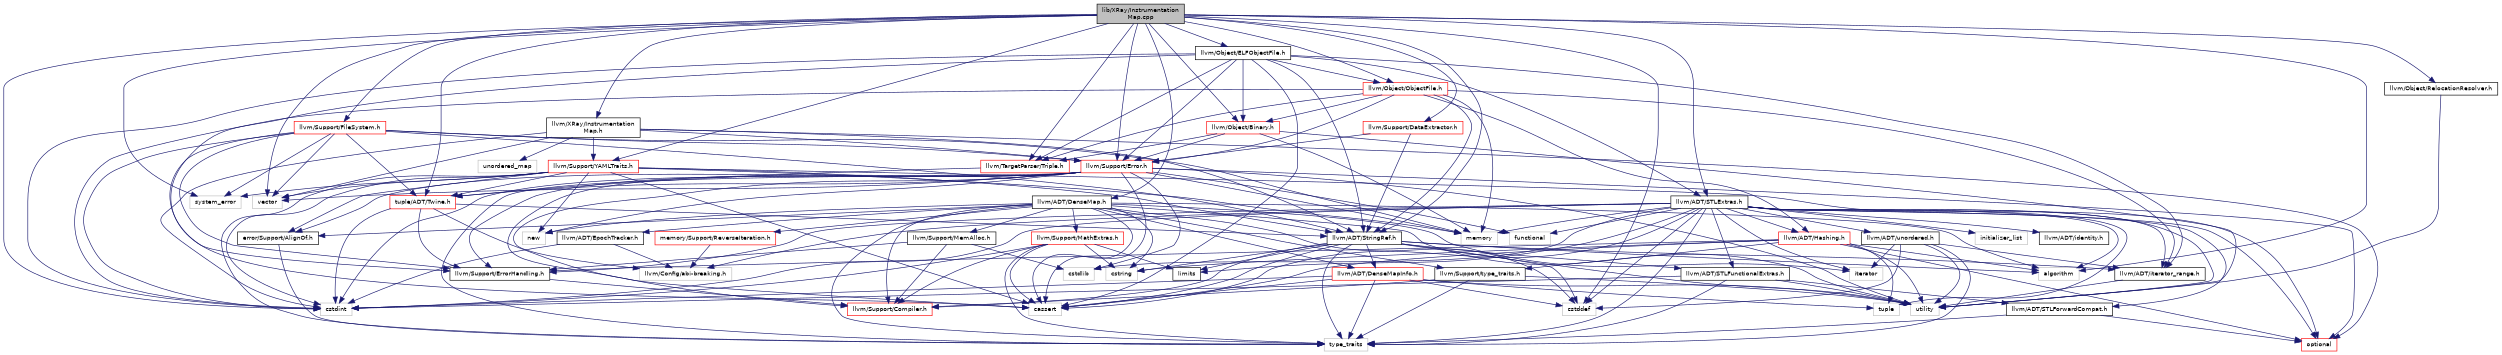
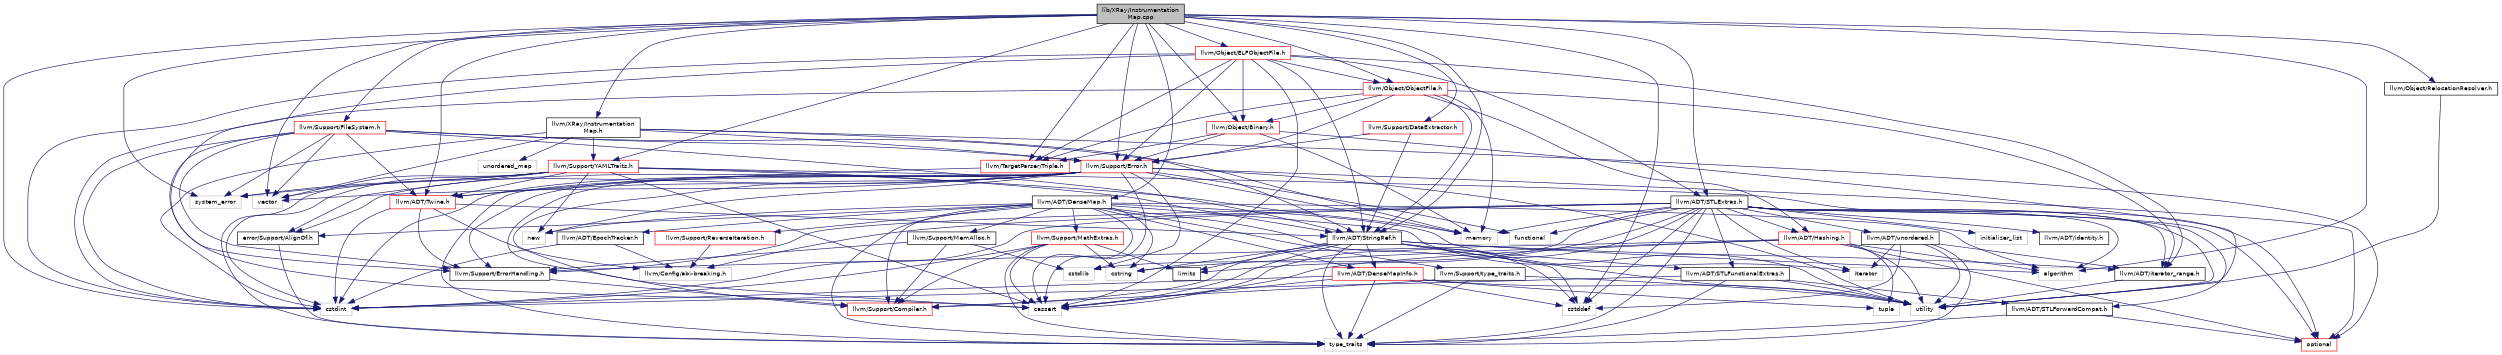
(1243, 53) -> (1243, 53)
none -> (664, 181)
(423, 202) -> (423, 202)
(2109, 225) -> none
(715, 238) -> (715, 238)
(1705, 250) -> none
